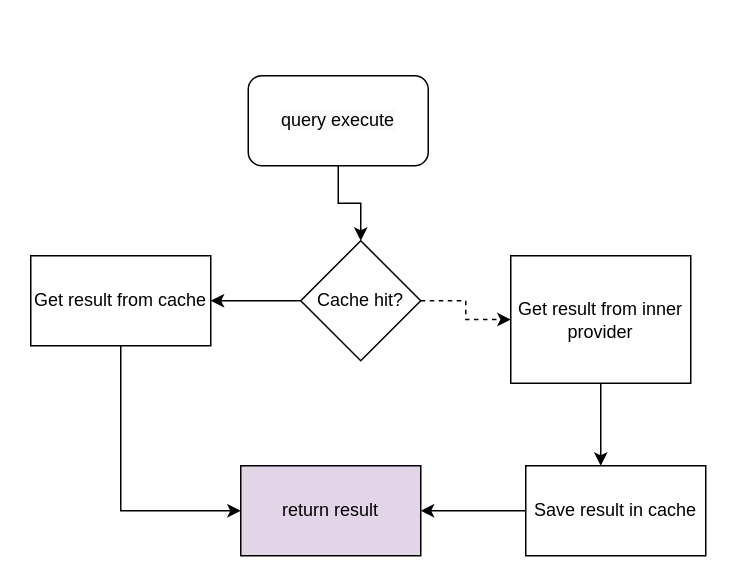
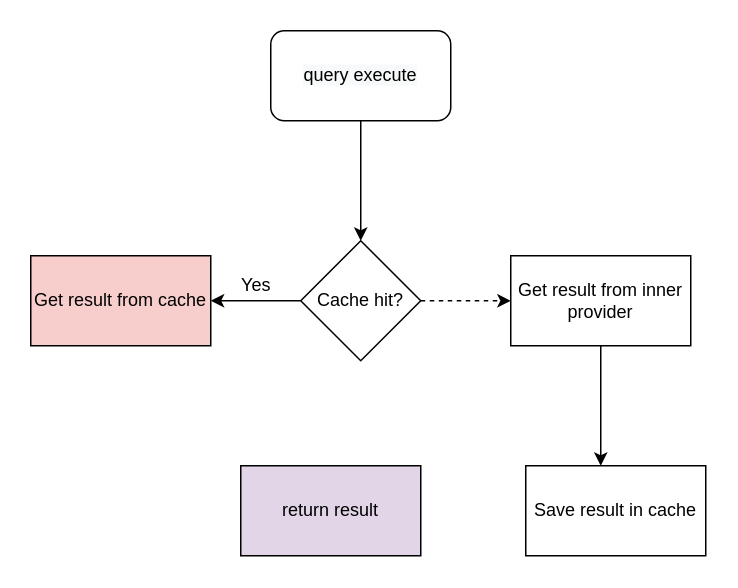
(338, 121) -> (361, 76)
none -> (256, 286)
(121, 301) -> (121, 301)
(601, 320) -> (601, 301)
(121, 483) -> none
(479, 511) -> none
